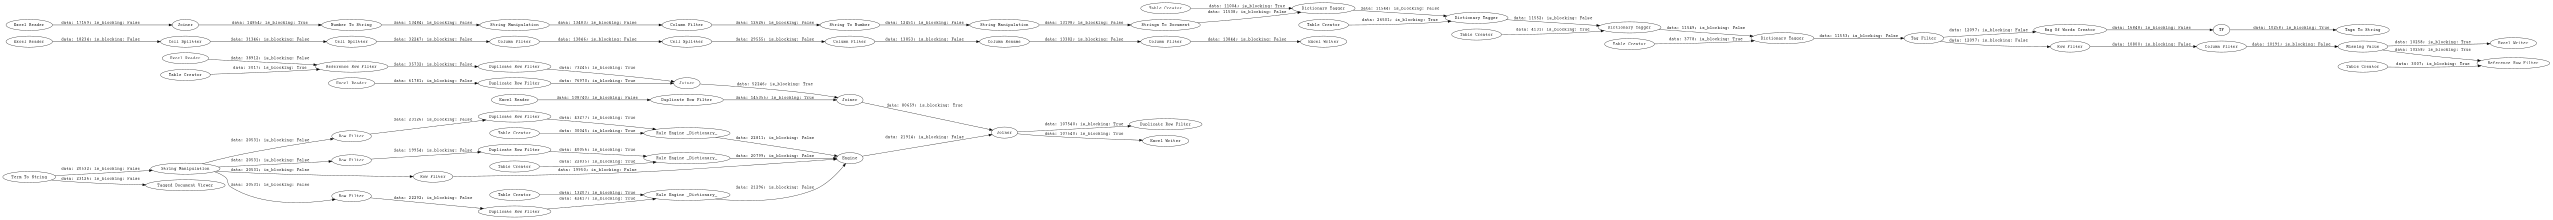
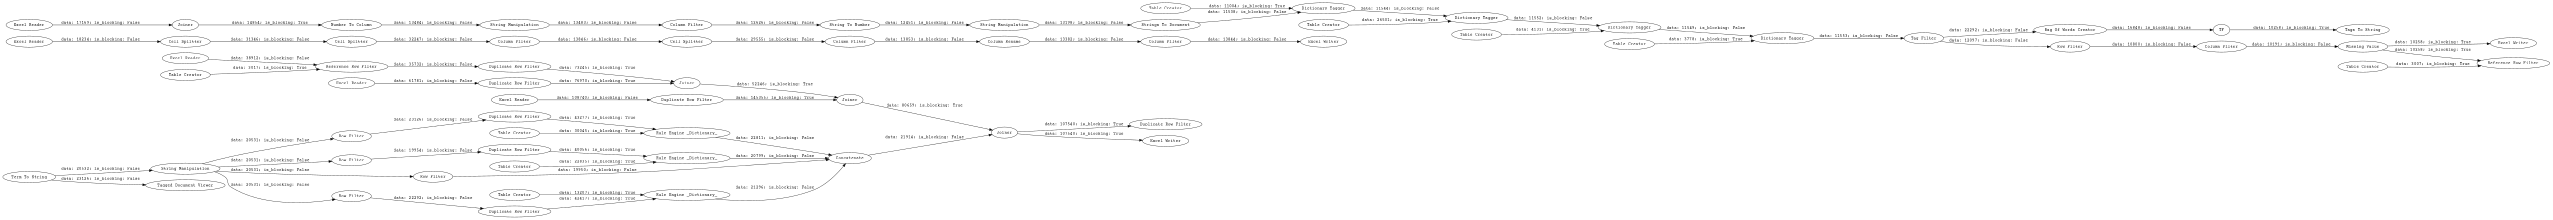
(352, 25) -> (352, 25)
(1989, 30) -> (1989, 30)
(850, 158) -> (850, 158)
